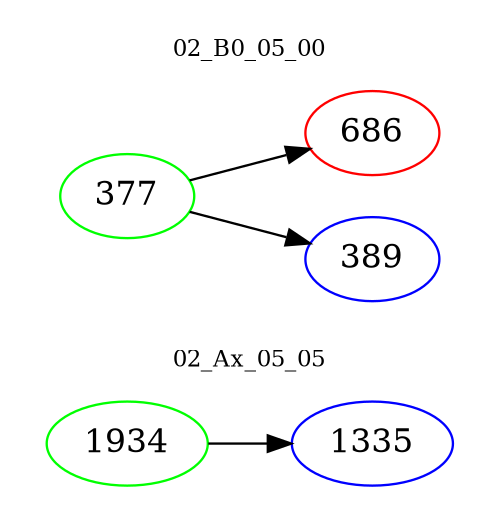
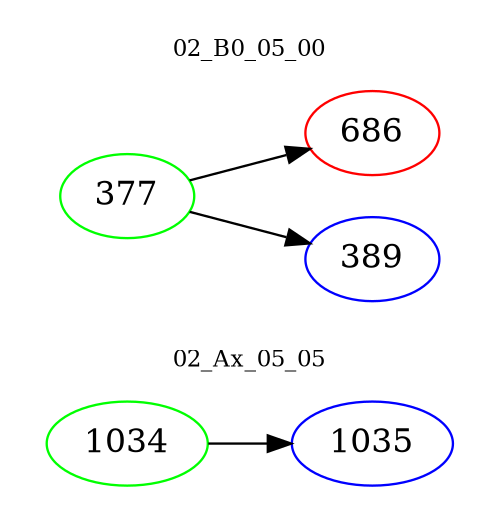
(127, 444) -> (127, 444)
(372, 444) -> (372, 444)
